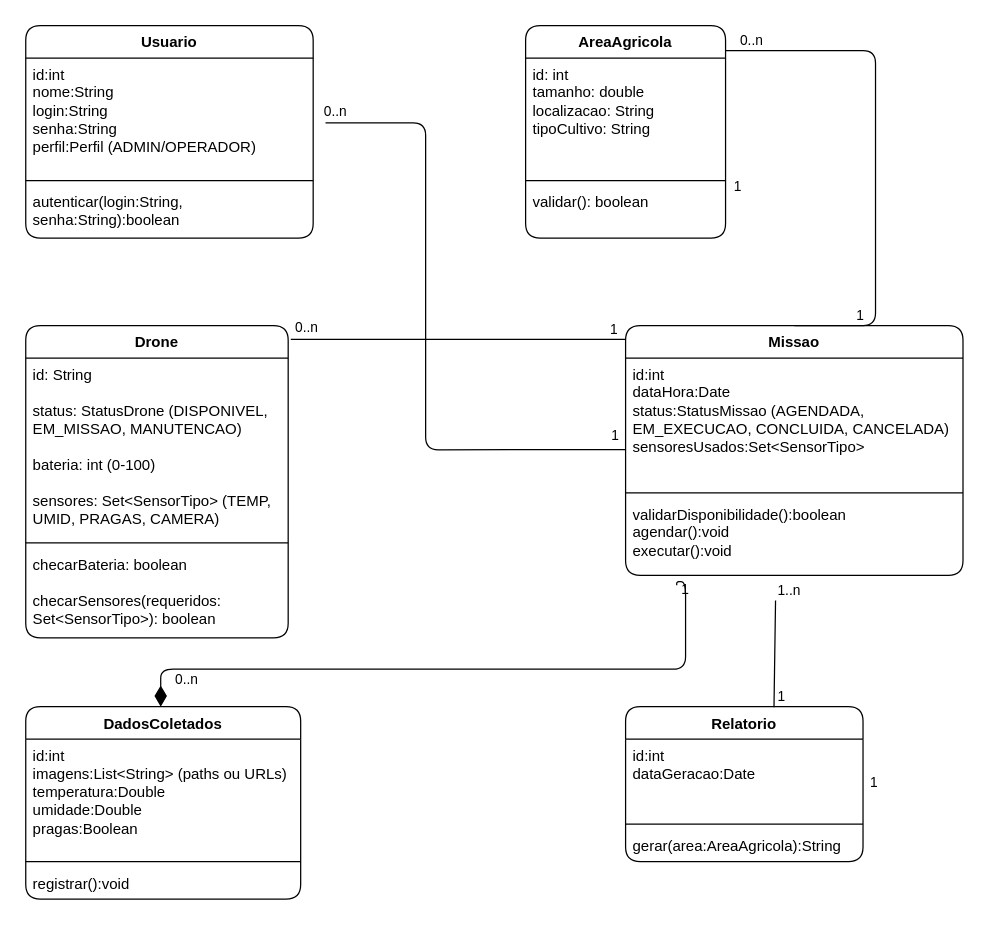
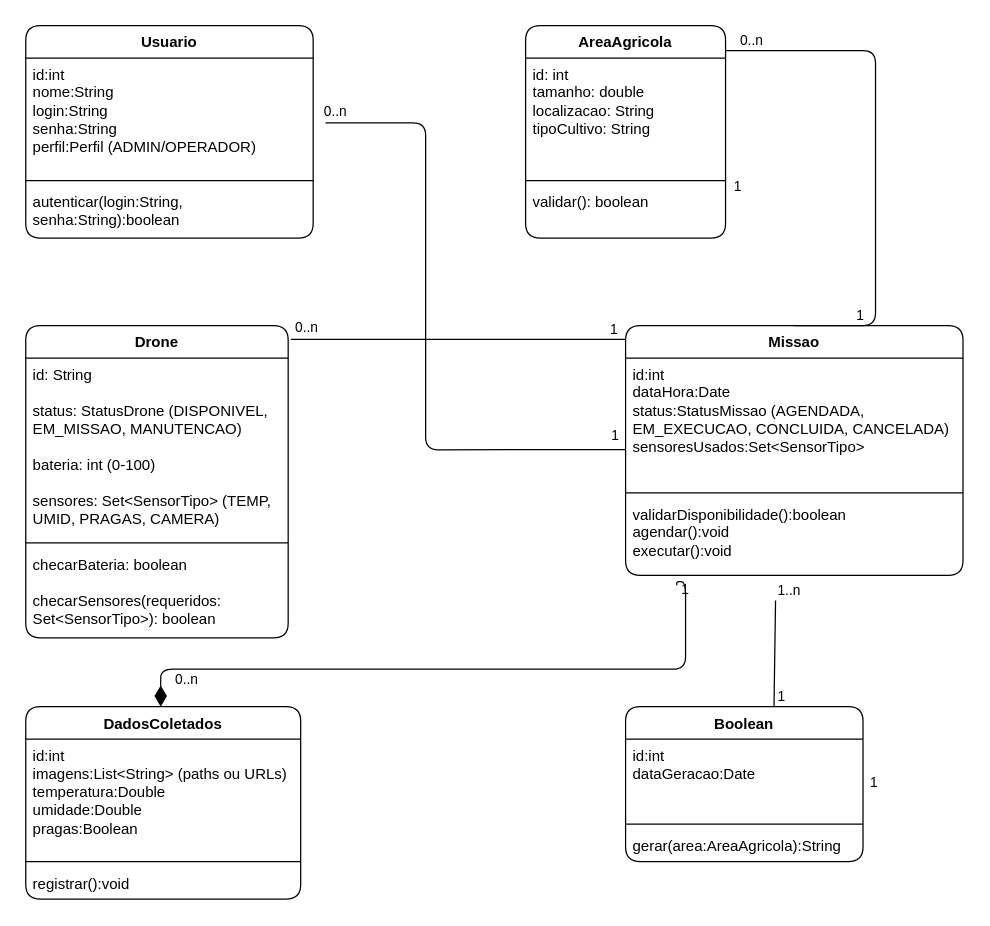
(744, 725) -> (744, 725)
